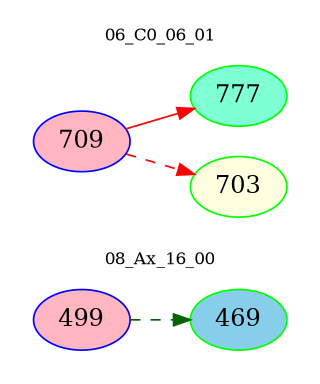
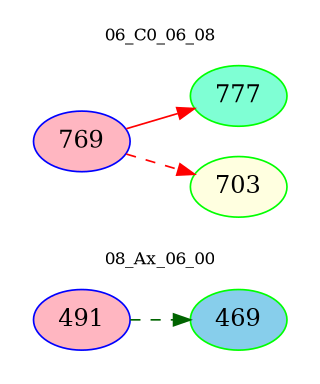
(160, 36) -> (160, 36)
(82, 141) -> (82, 141)
(160, 260) -> (160, 260)
(82, 320) -> (82, 320)
